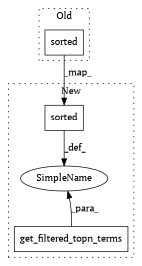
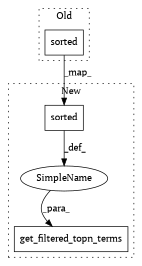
(71, 212) -> (42, 205)
